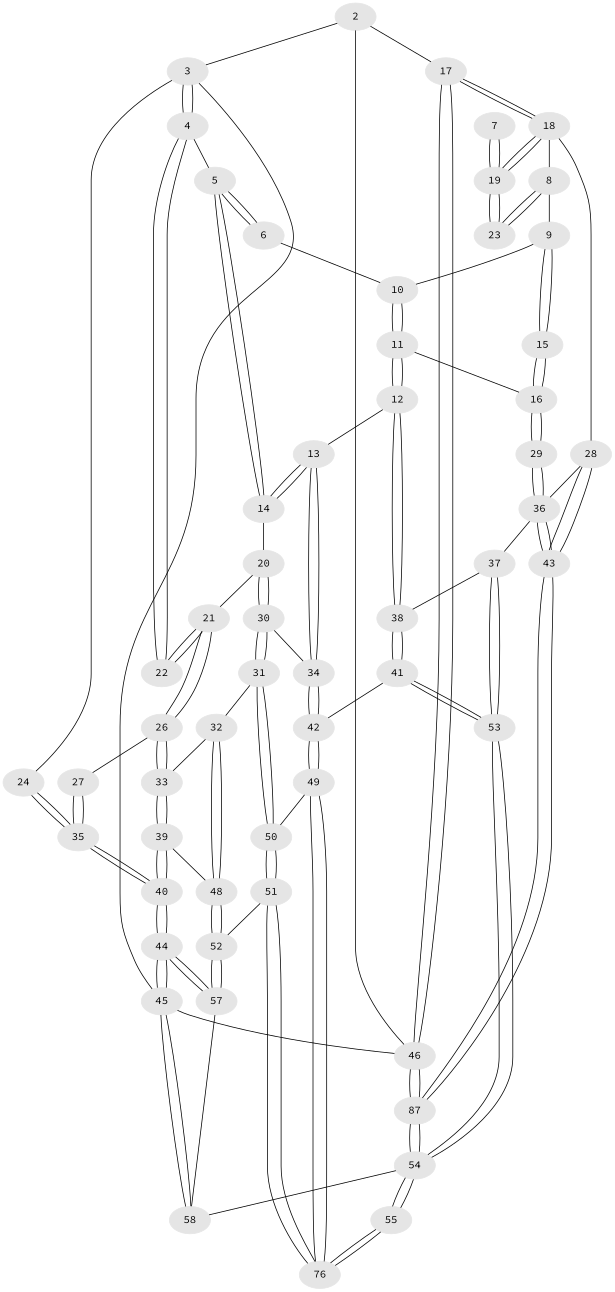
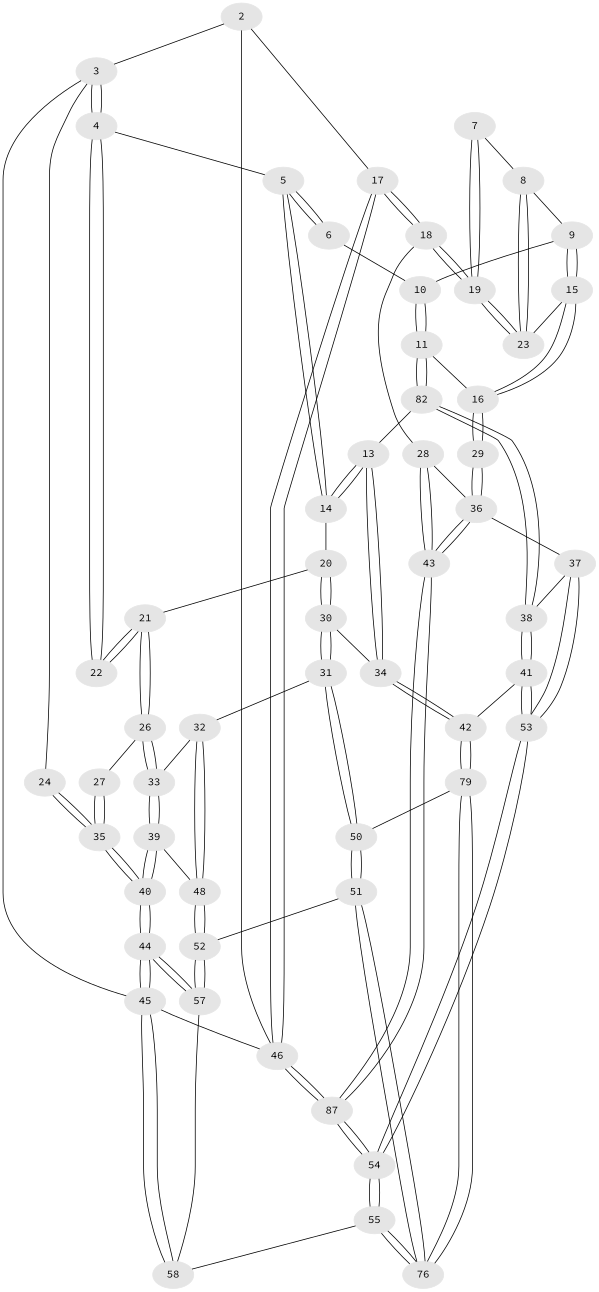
(549, 154) -> (499, 153)
none -> (548, 318)
(397, 400) -> (422, 400)
(314, 783) -> (466, 783)
(302, 1193) -> (274, 1247)
